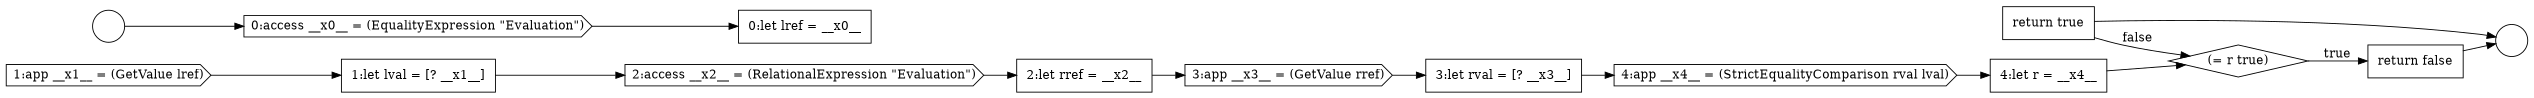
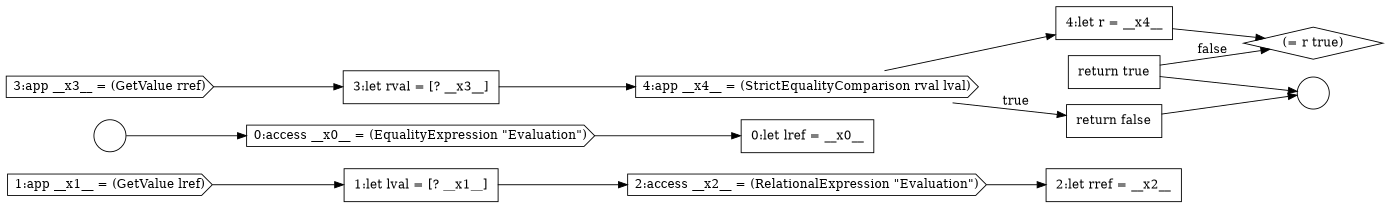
(2333, 61) -> (1005, 109)
(1164, 75) -> none
